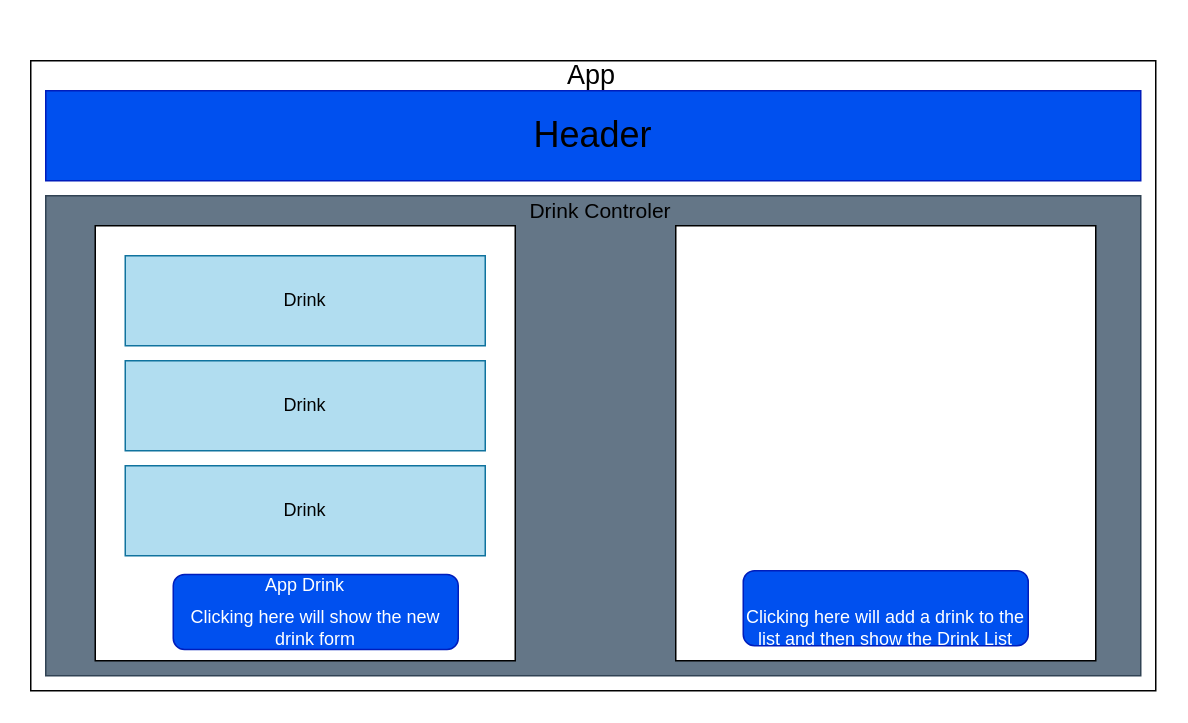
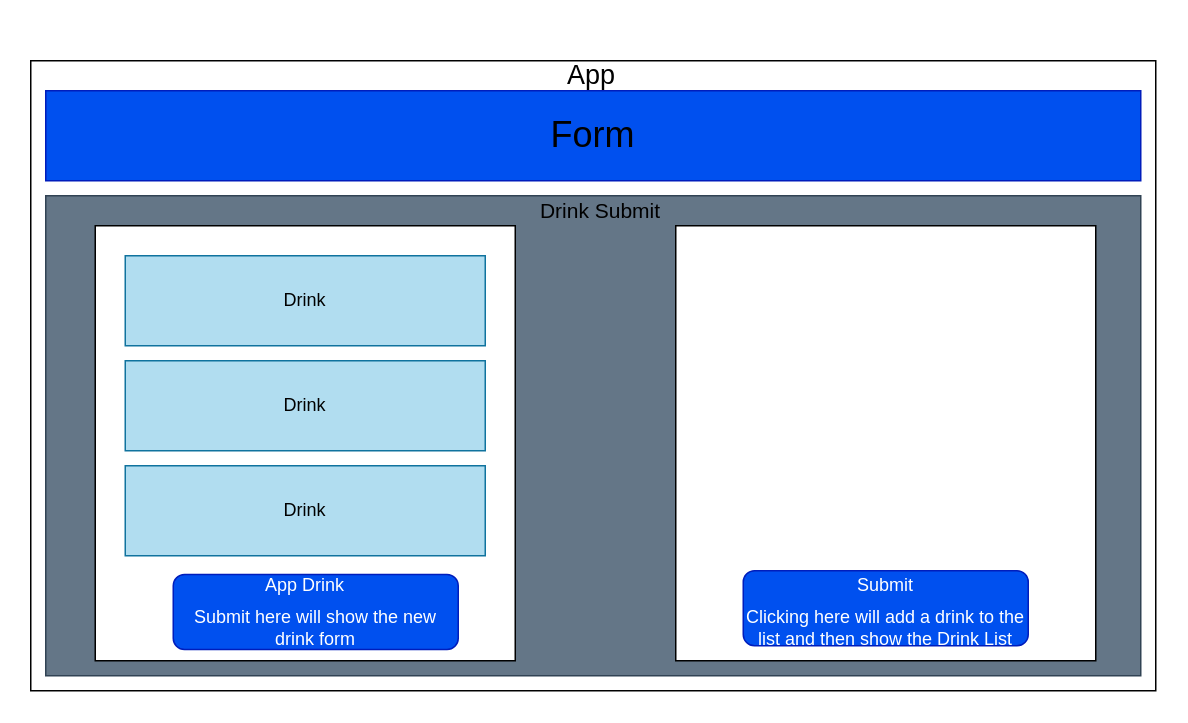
(593, 136) -> (593, 136)
(601, 211) -> (601, 211)
none -> (886, 586)
(316, 628) -> (316, 628)
